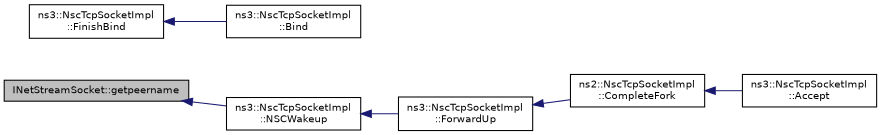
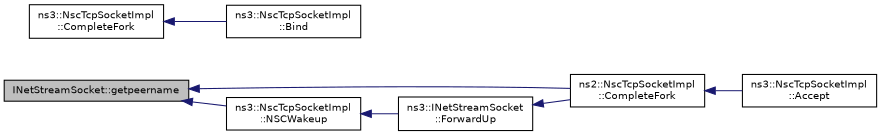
(96, 21) -> (96, 21)
none -> (385, 87)
(466, 114) -> (466, 114)
